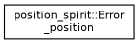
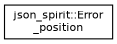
(69, 22) -> (59, 22)
